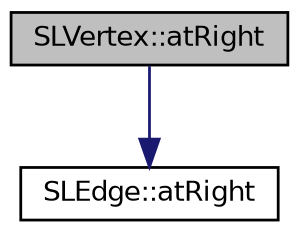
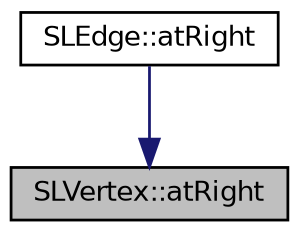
(149, 102) -> (149, 102)
